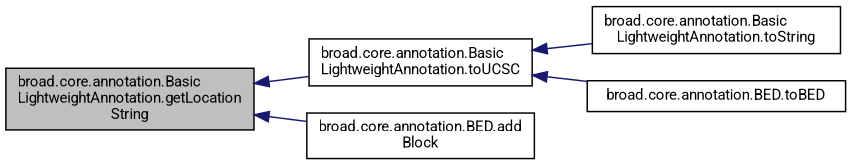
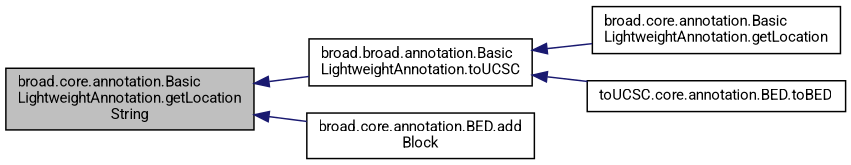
(716, 30) -> (716, 30)
(421, 62) -> (421, 62)
(716, 96) -> (716, 96)
